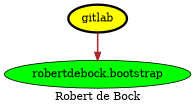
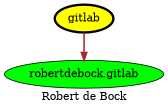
(98, 74) -> (84, 74)
